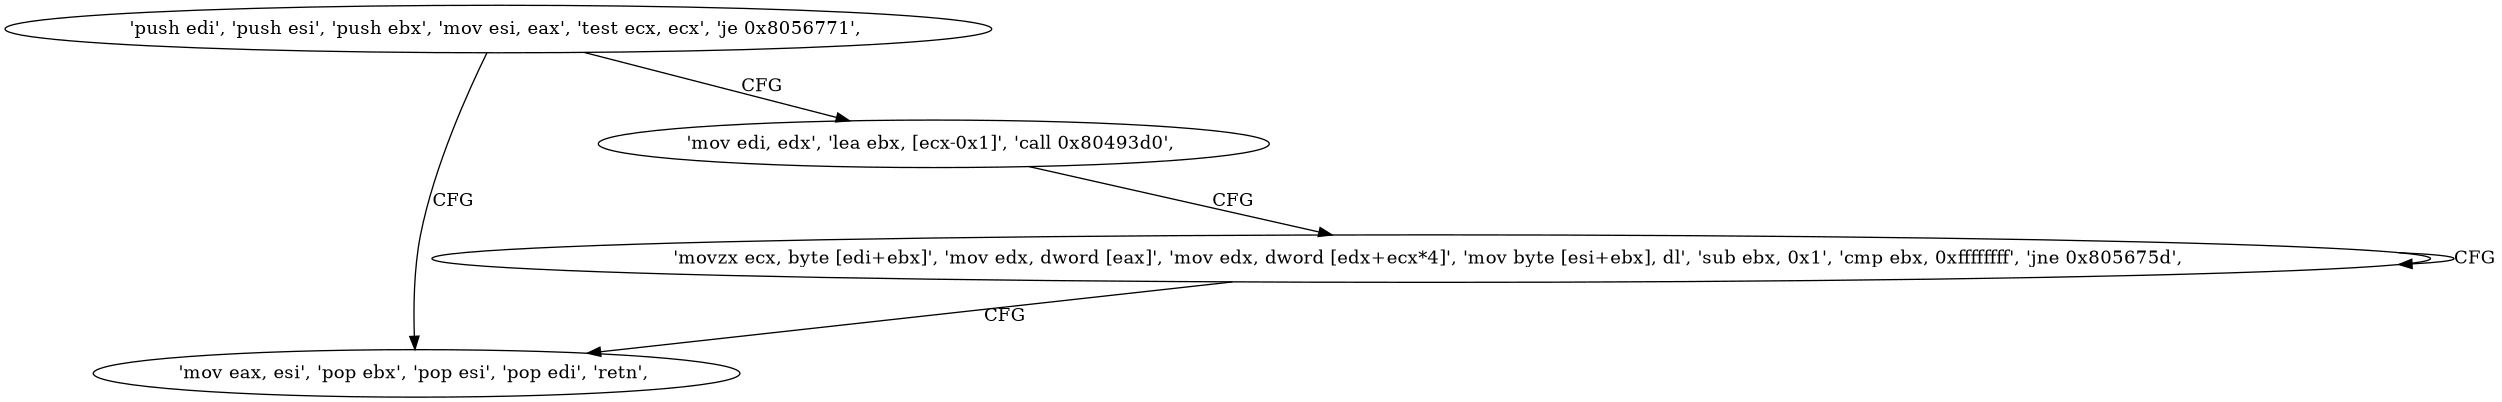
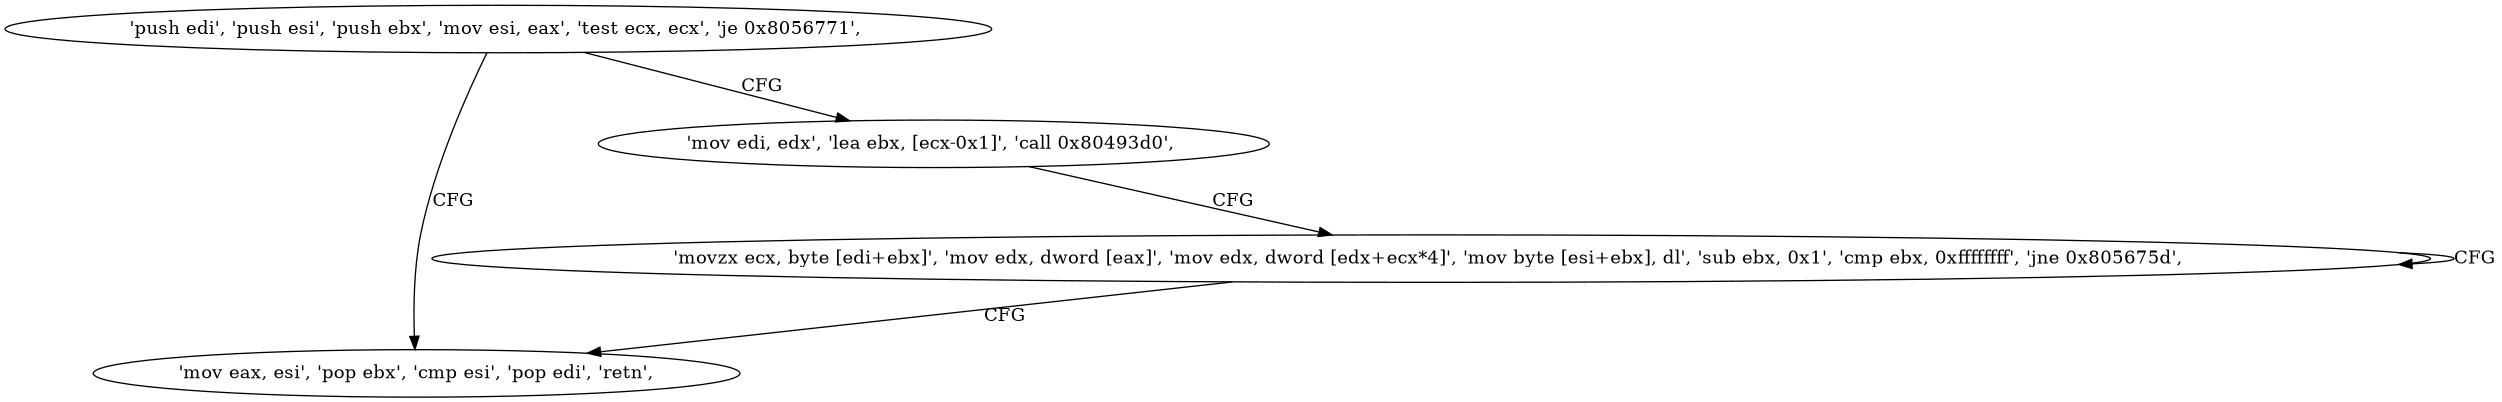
(417, 373) -> (417, 373)
